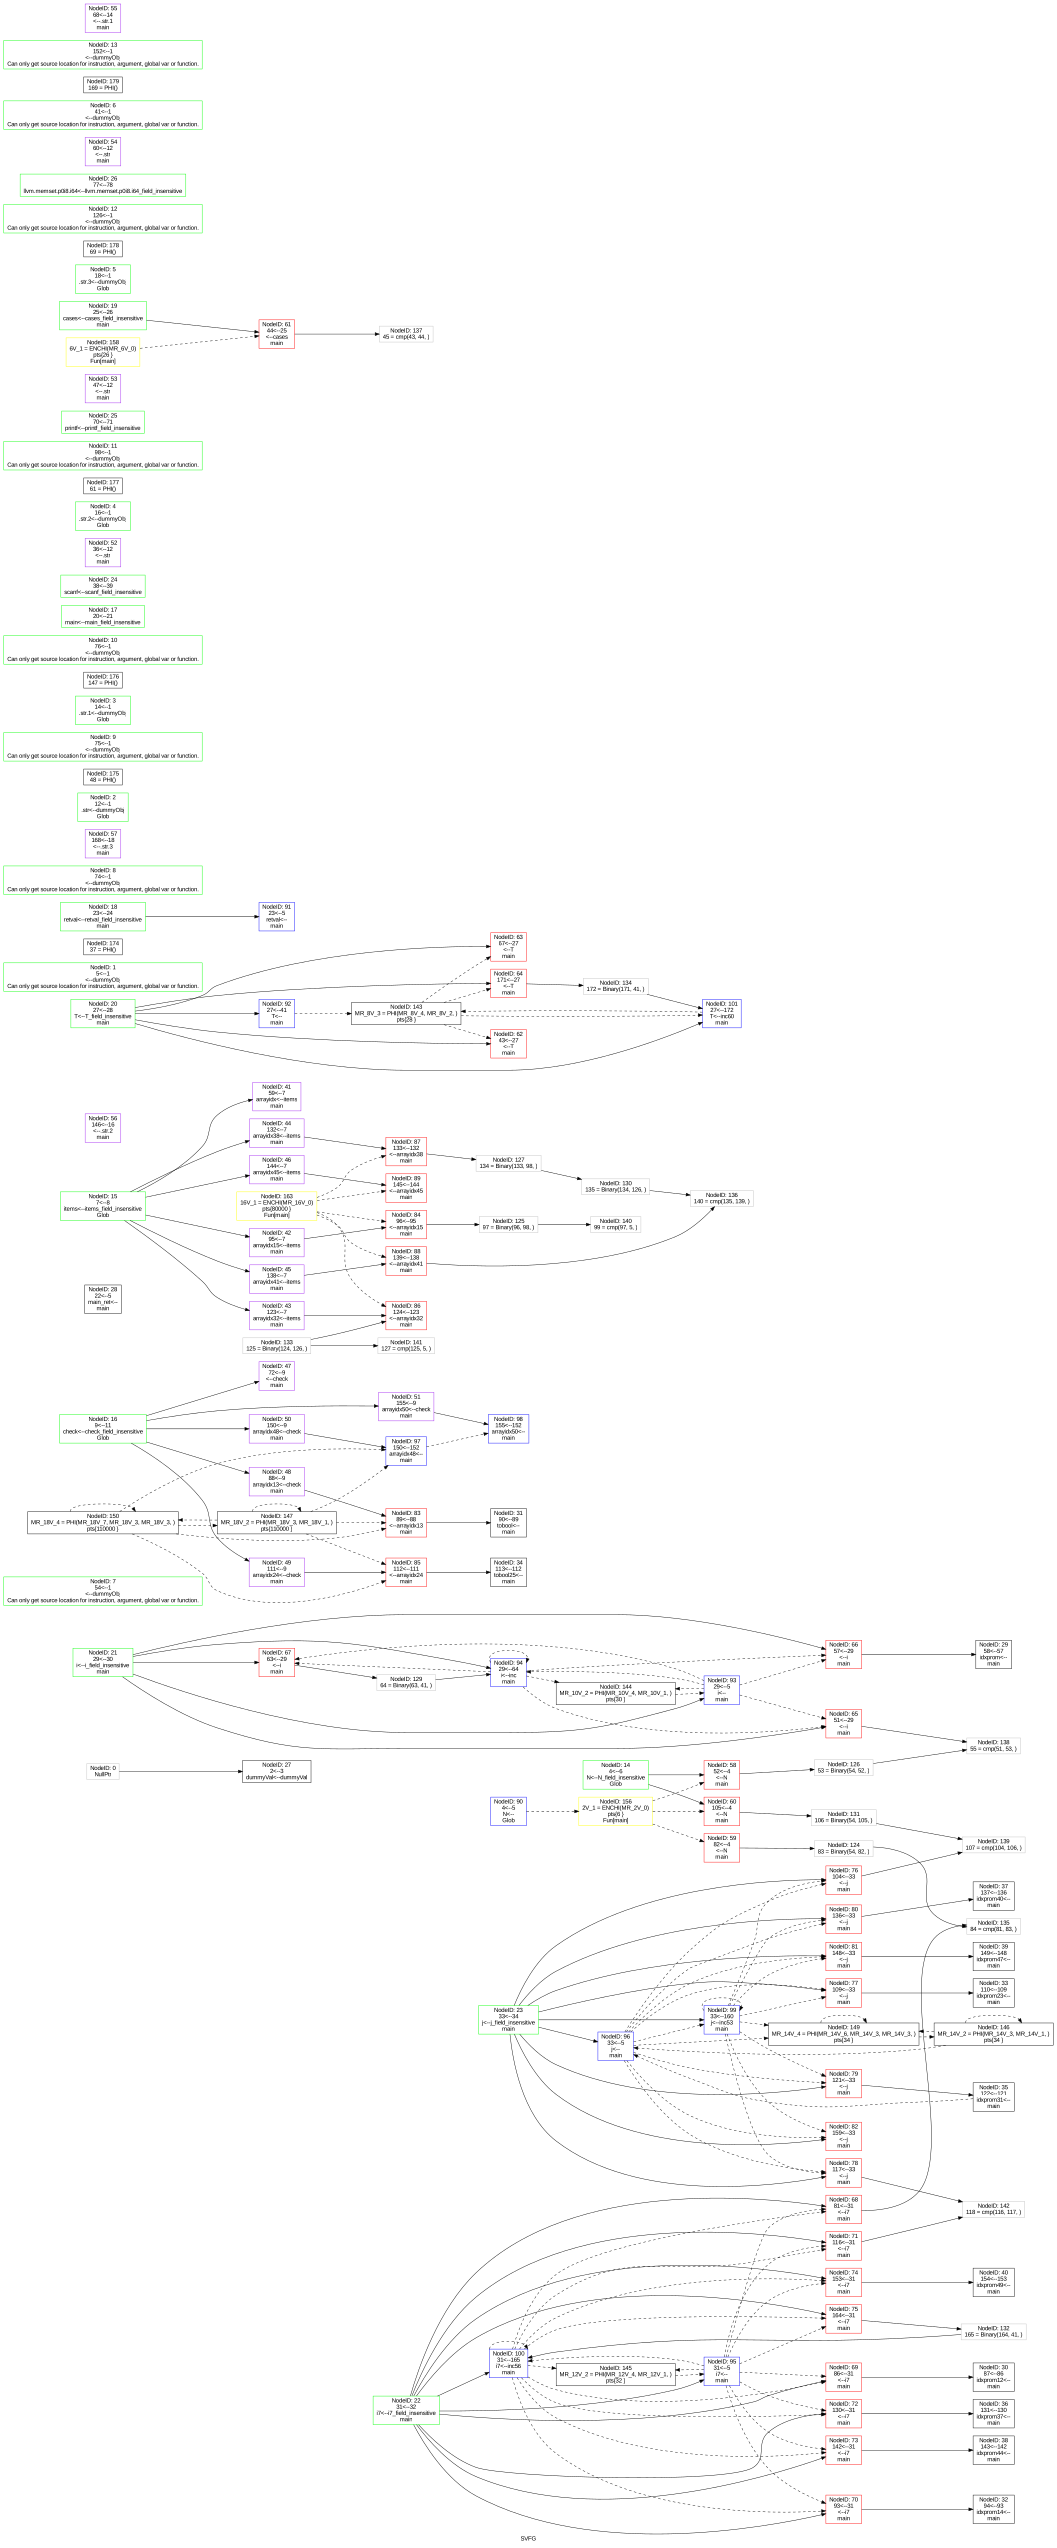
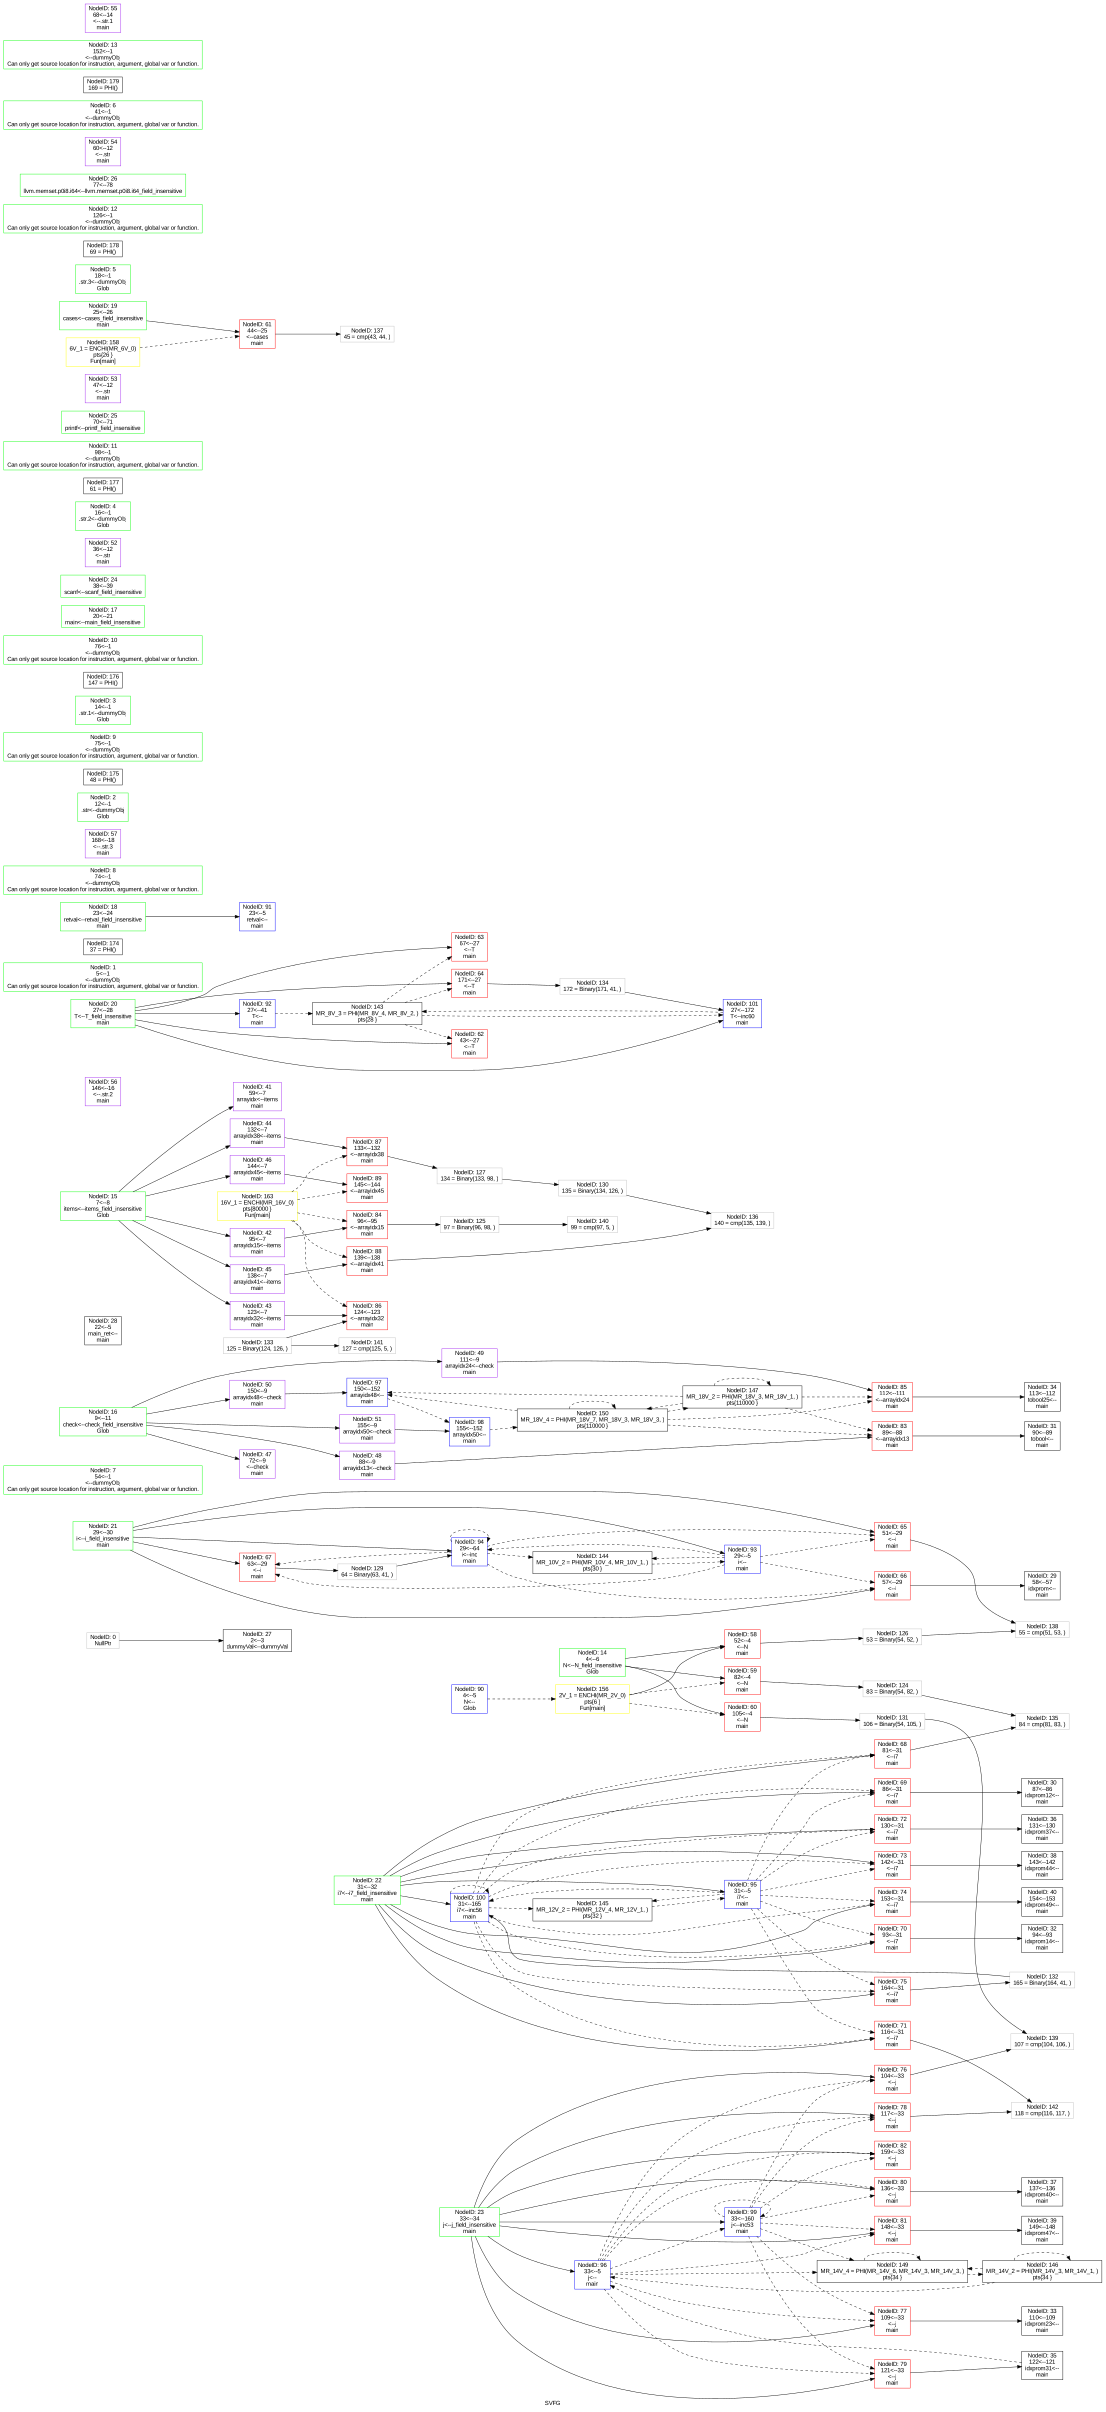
none -> (501, 1429)
none -> (670, 1672)
(680, 1792) -> (676, 1670)
